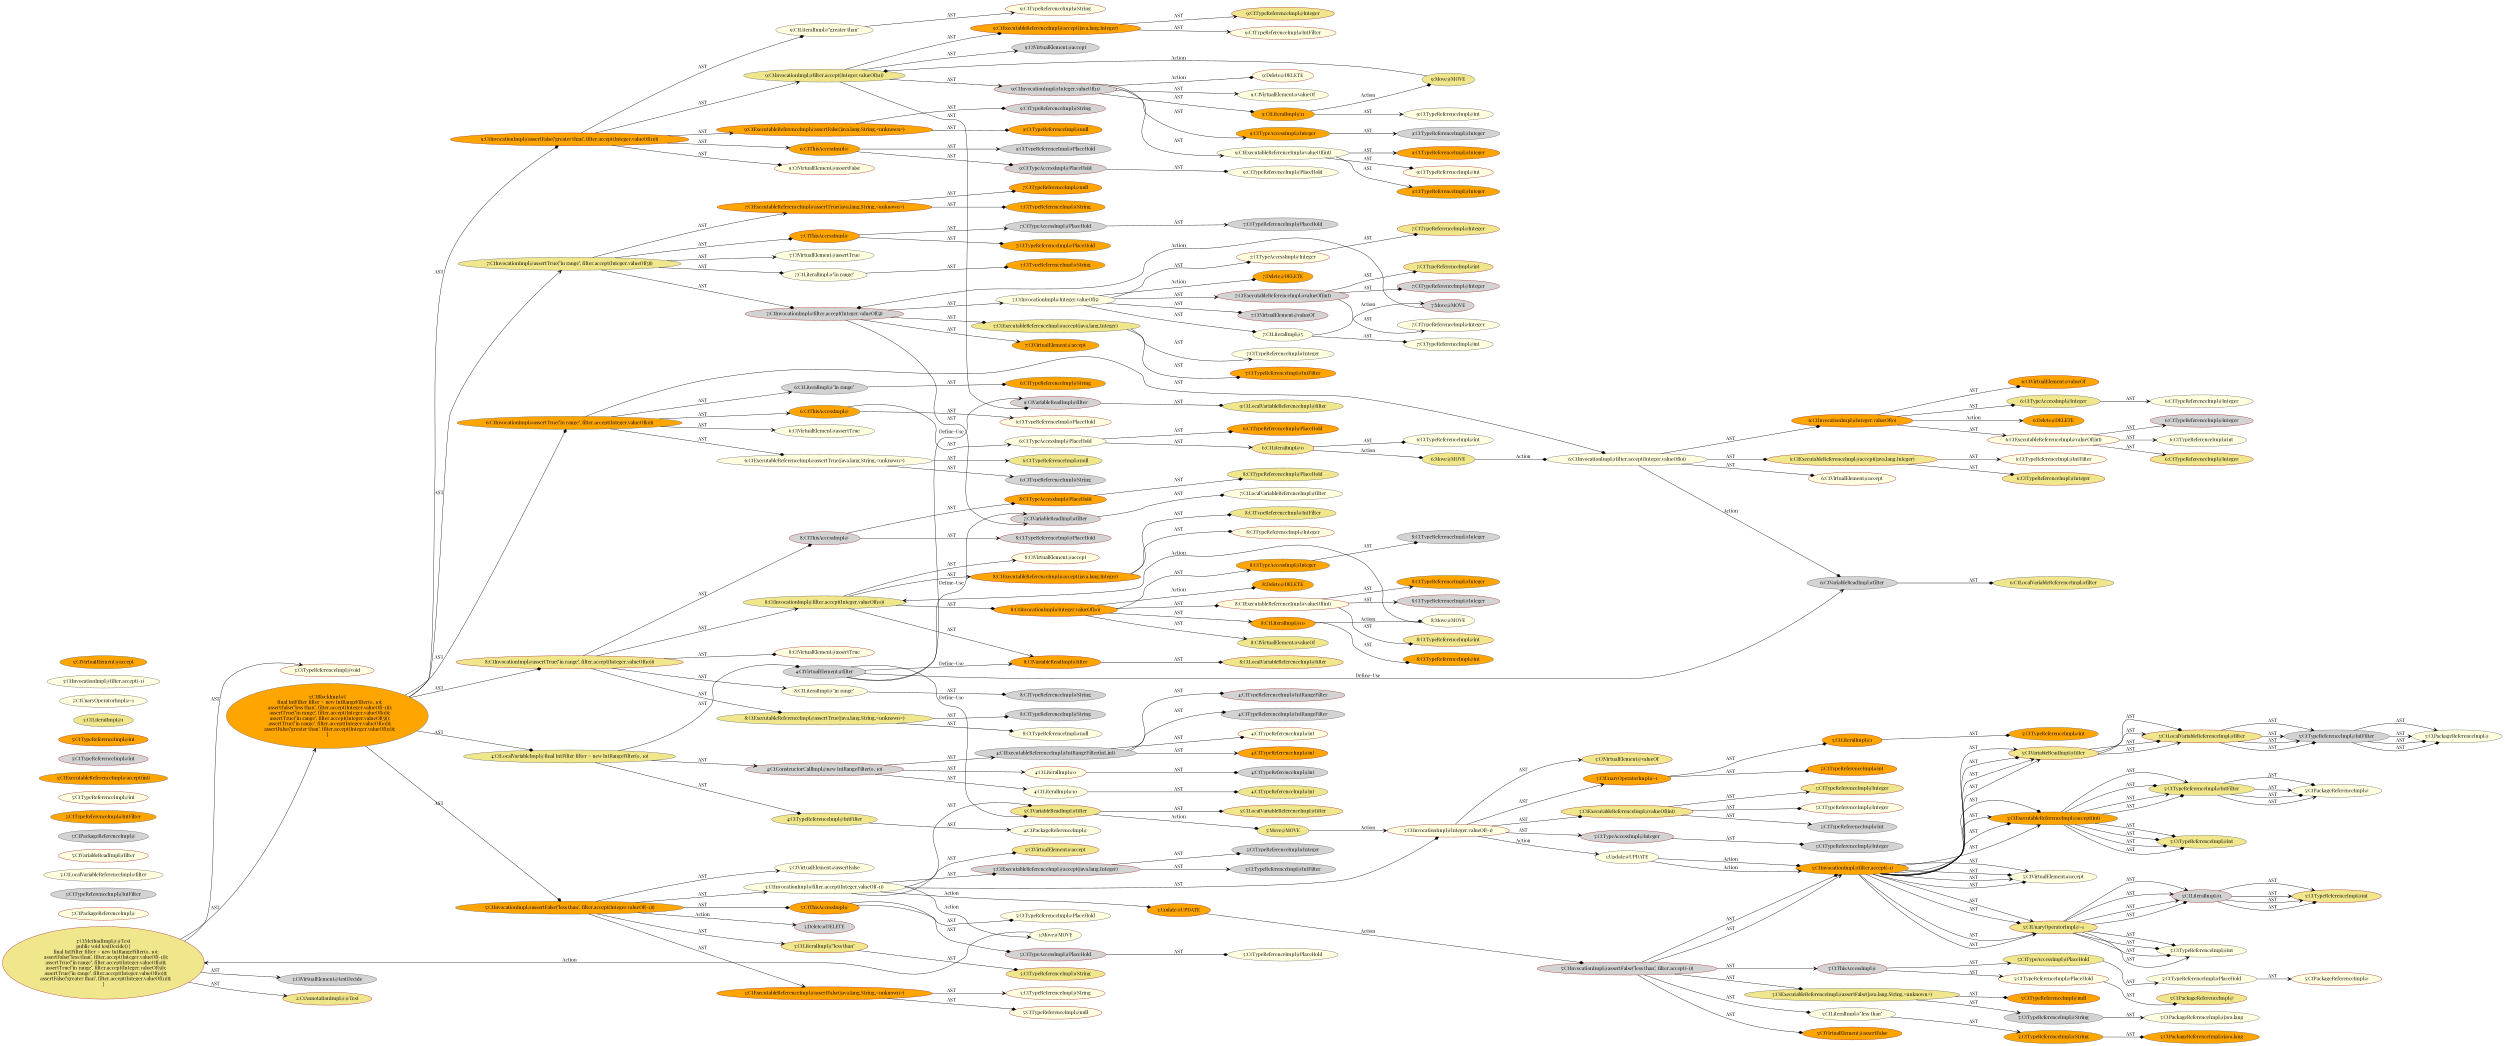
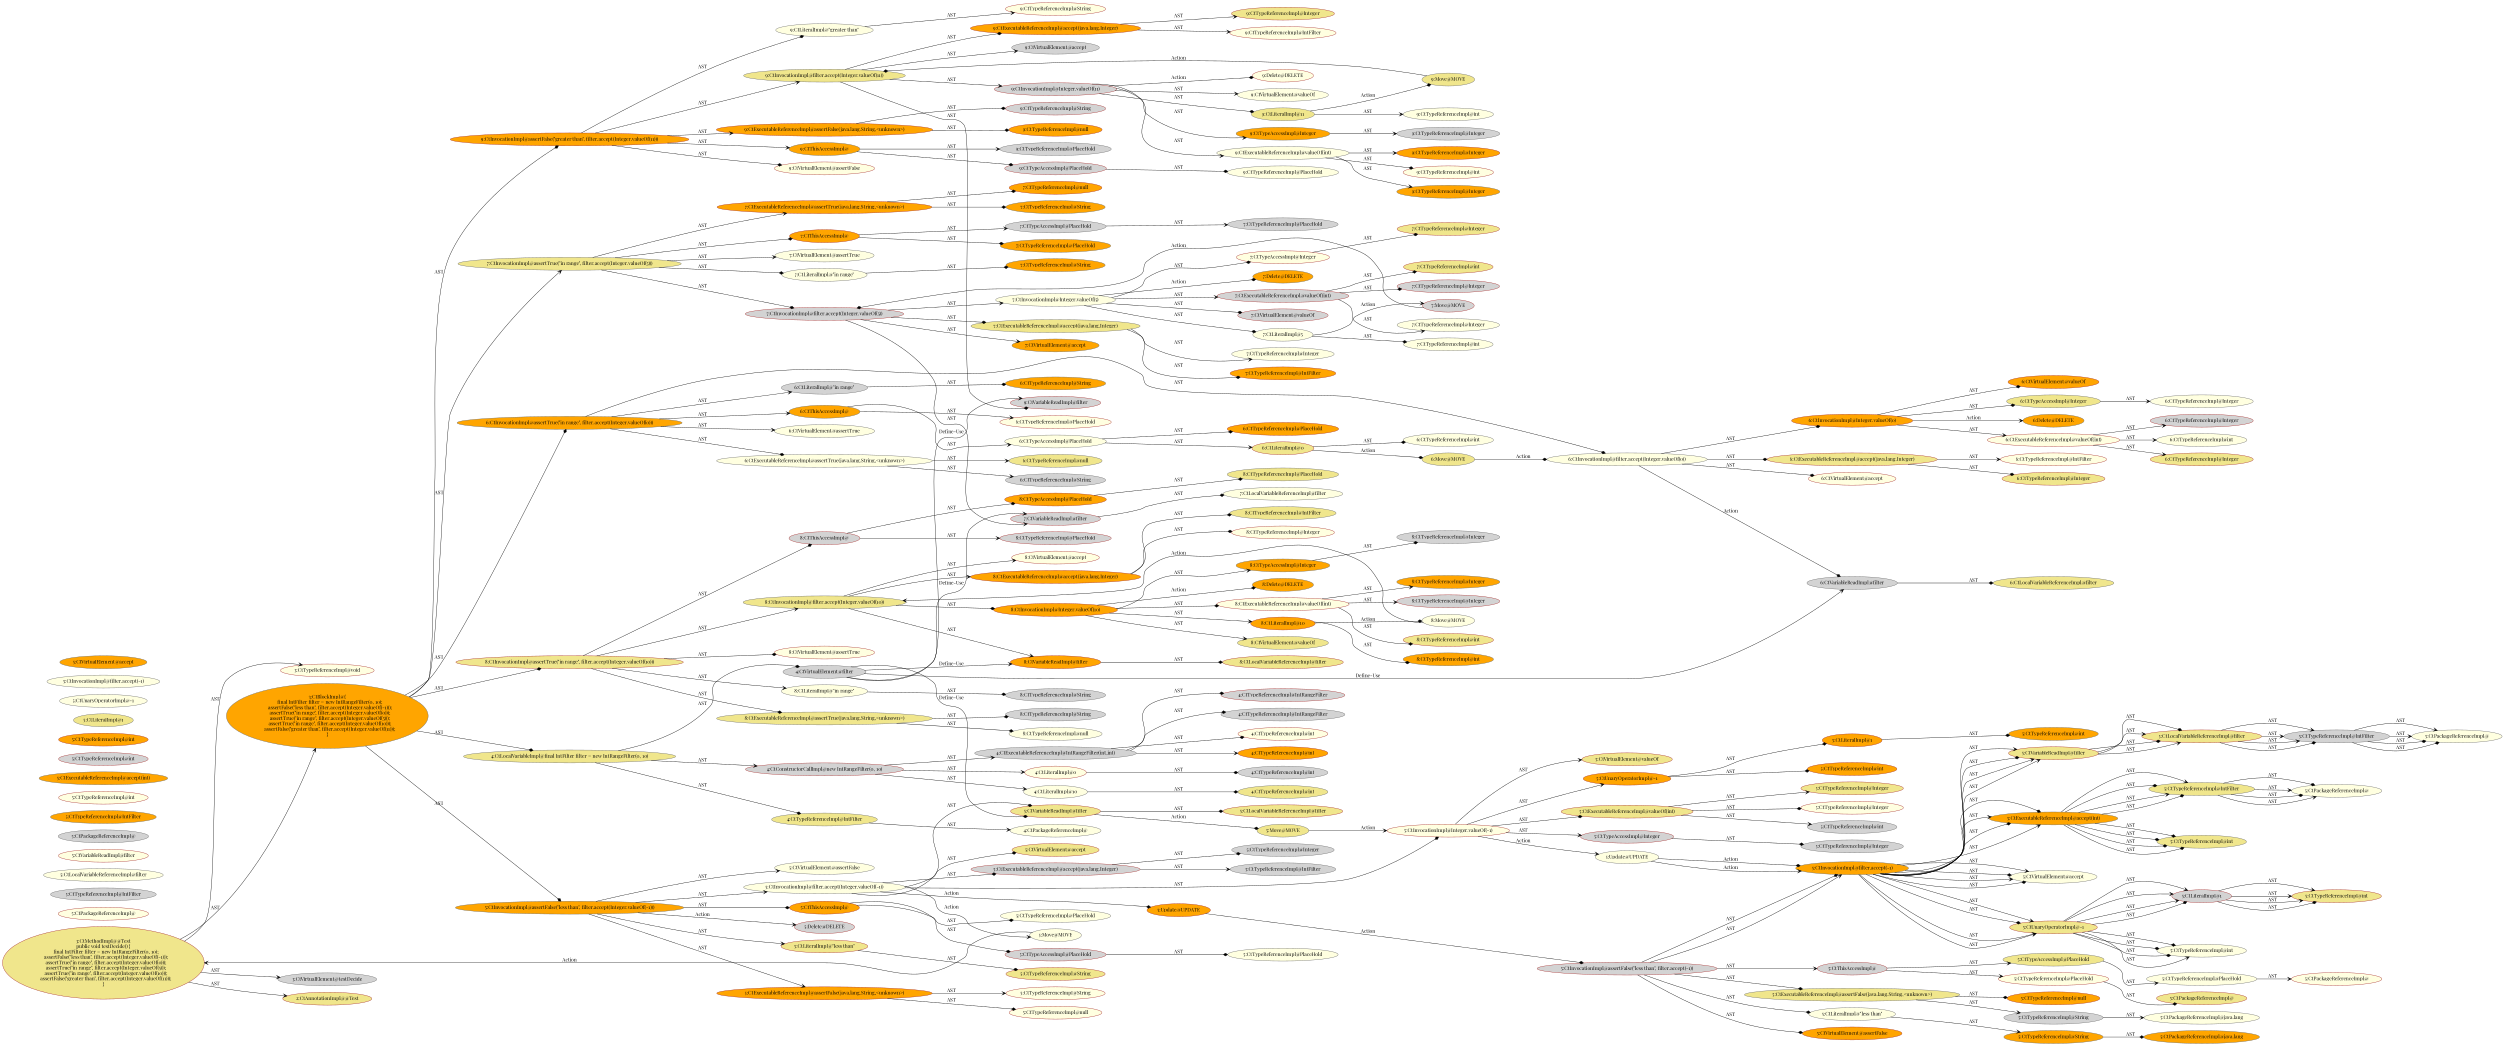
(1283, 114) -> (1283, 114)
(1283, 406) -> none
